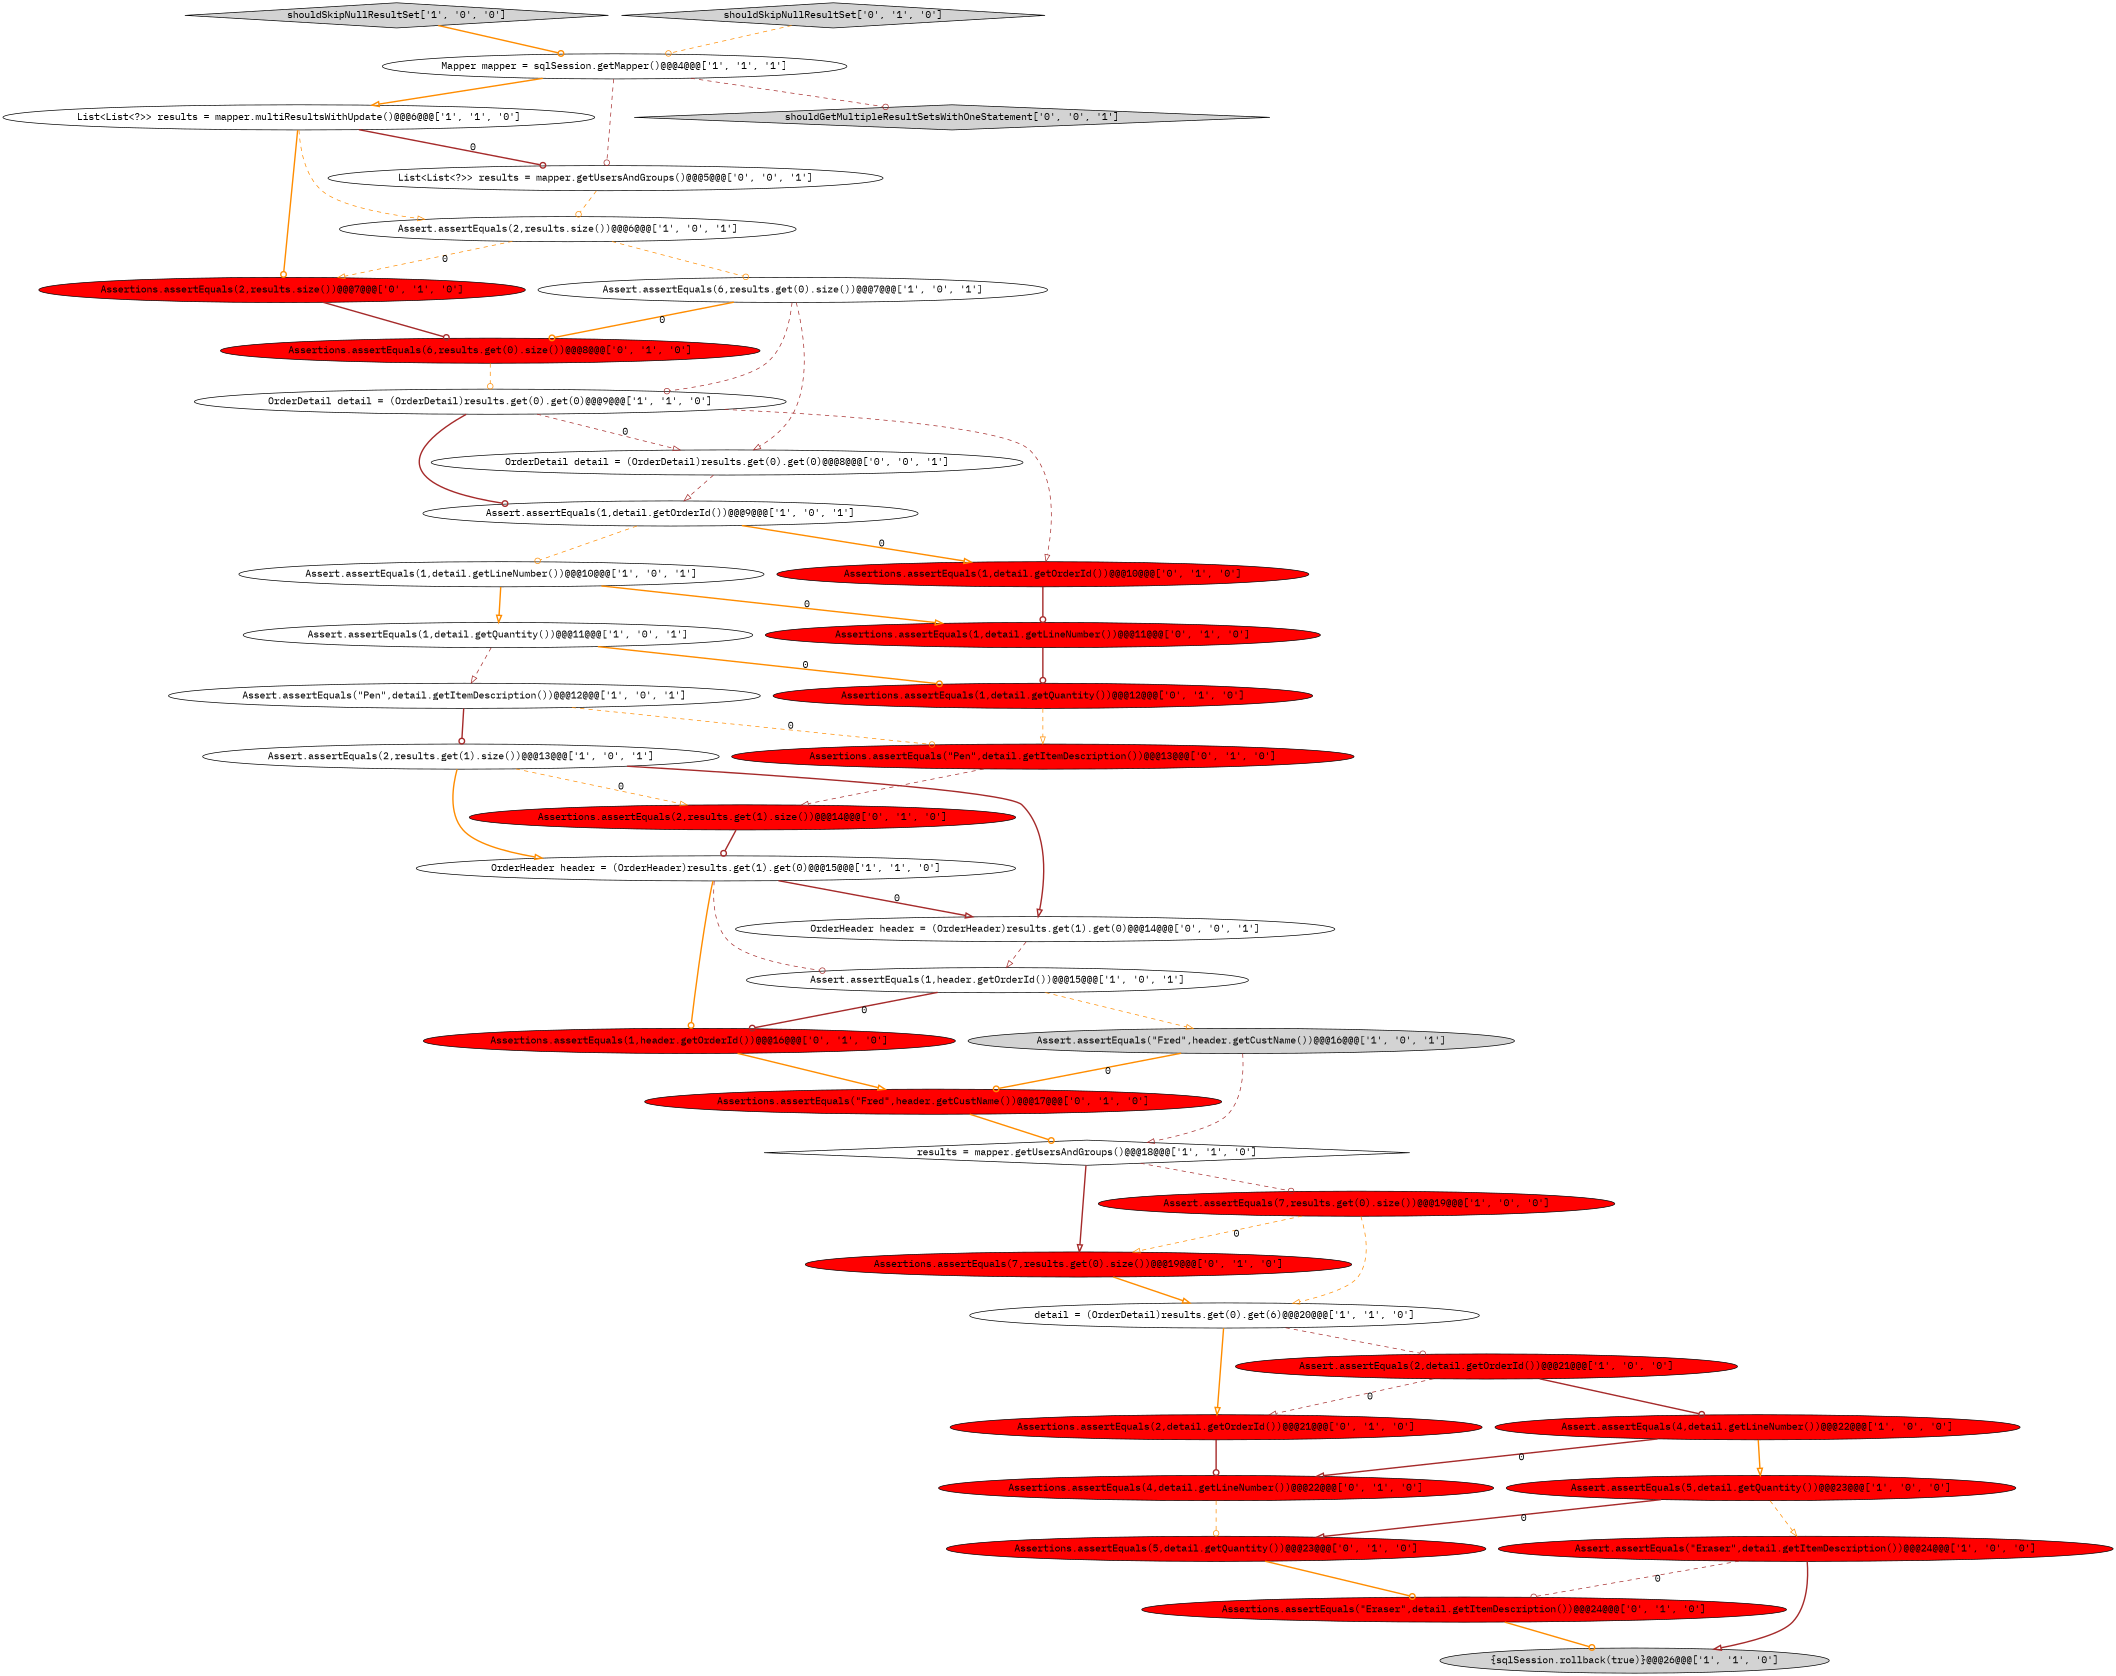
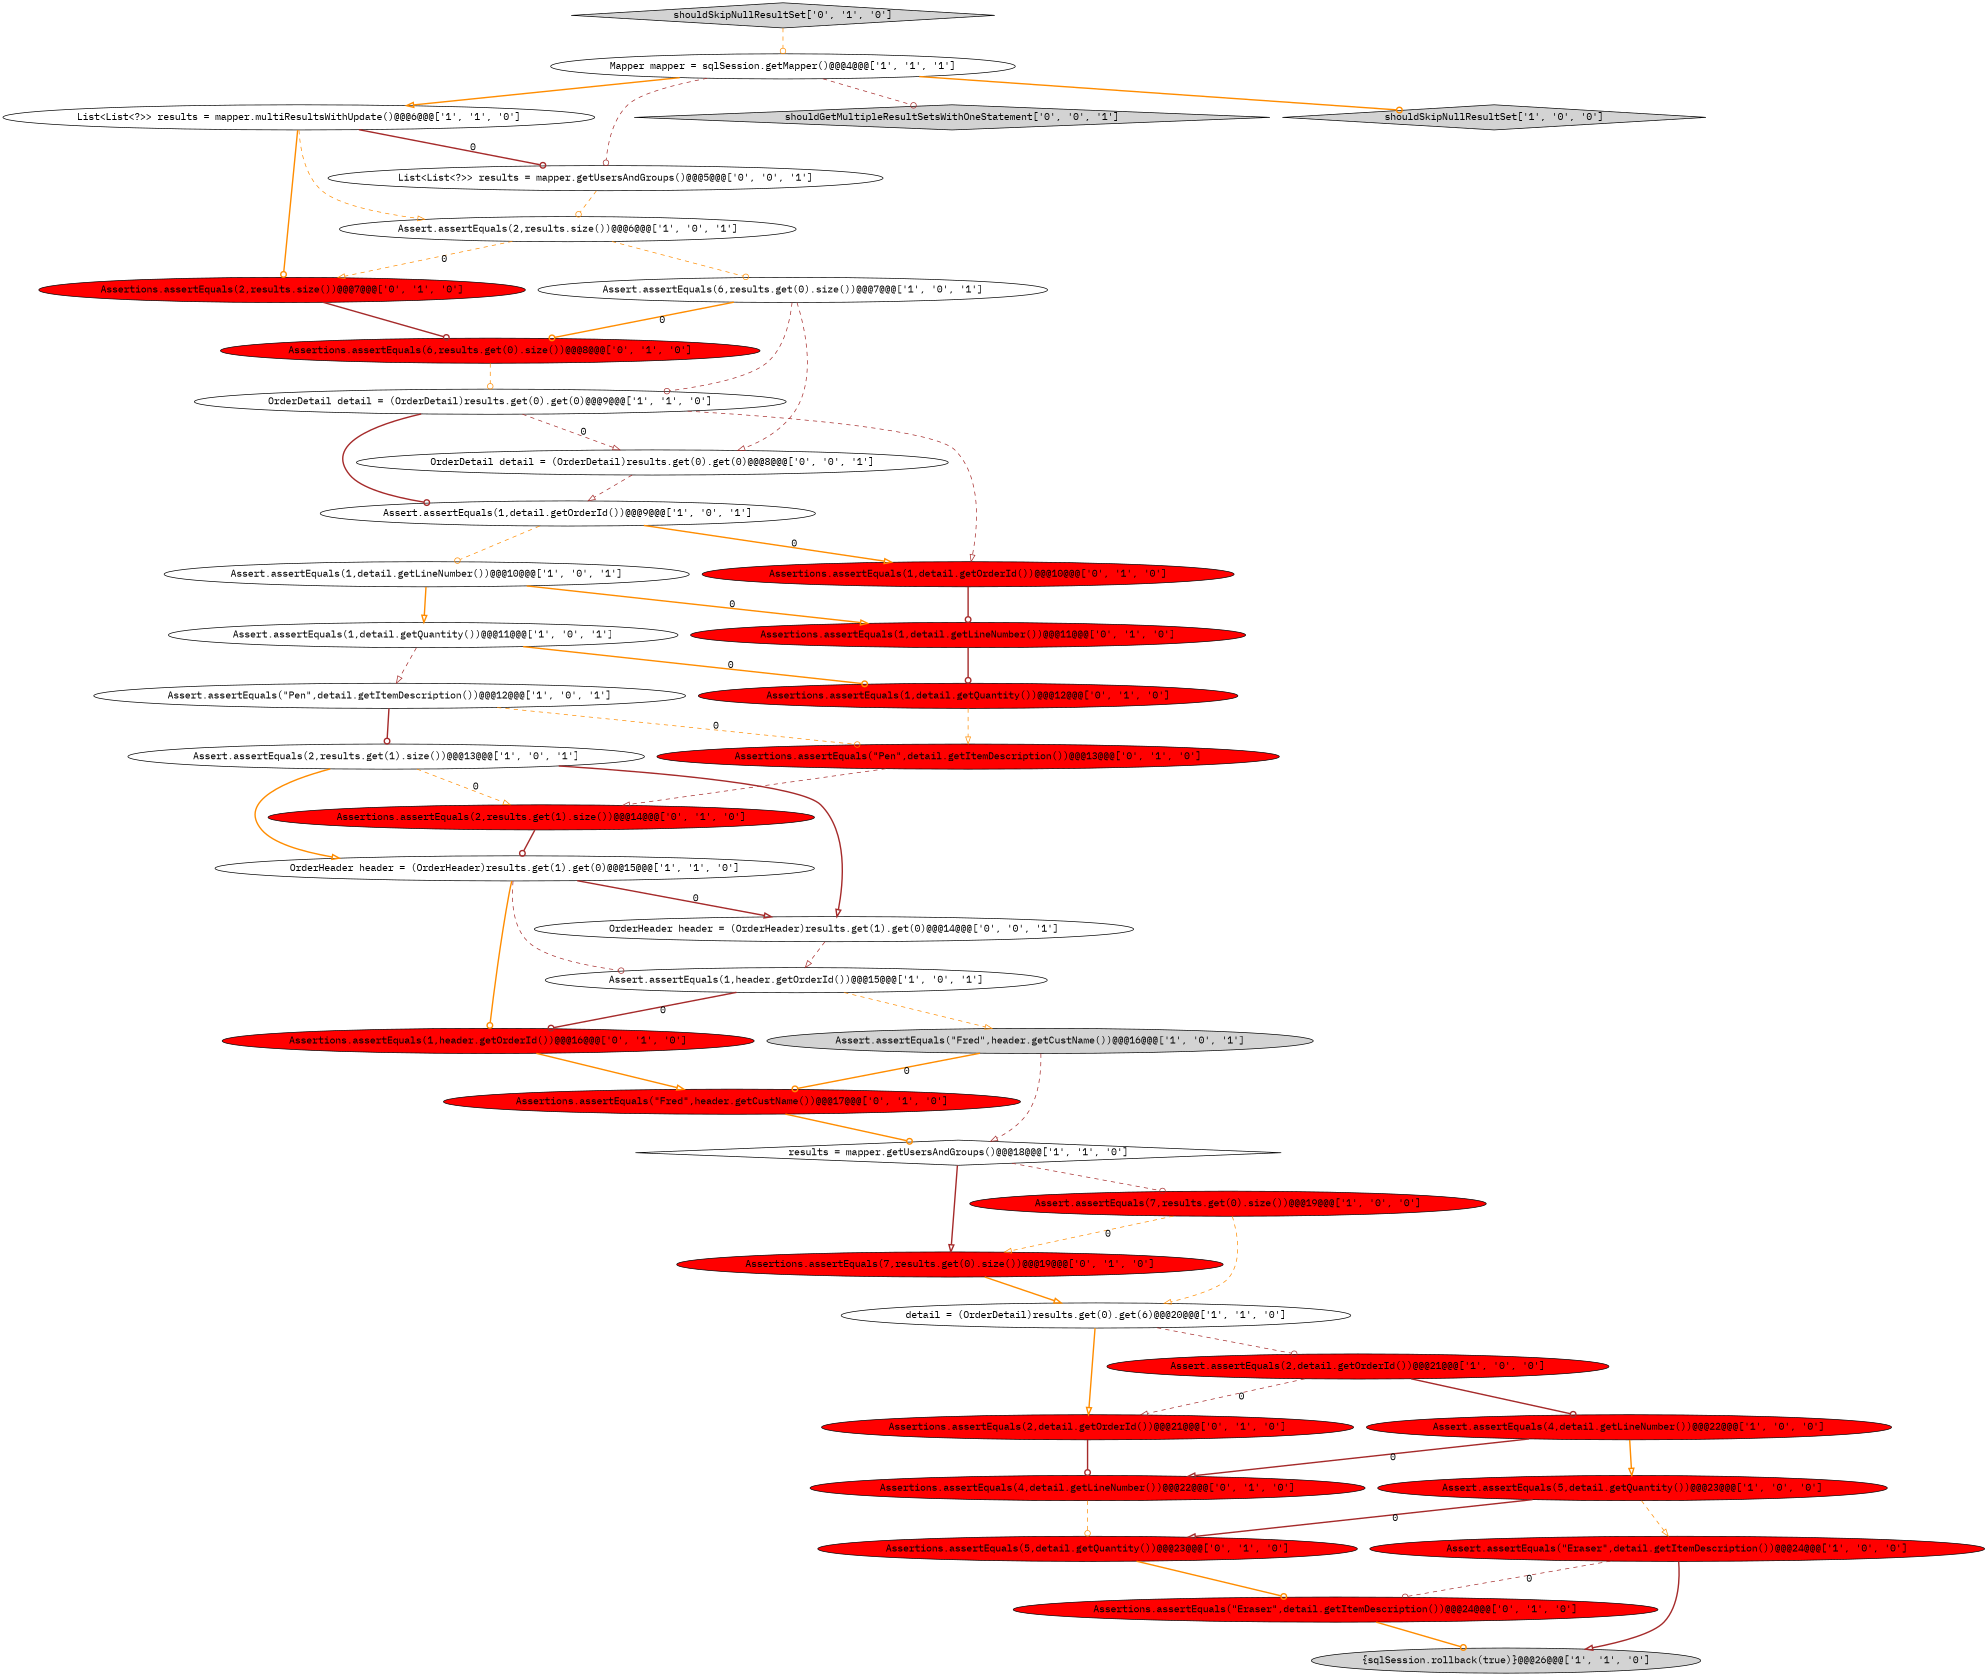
(498, 39) -> (1158, 93)
